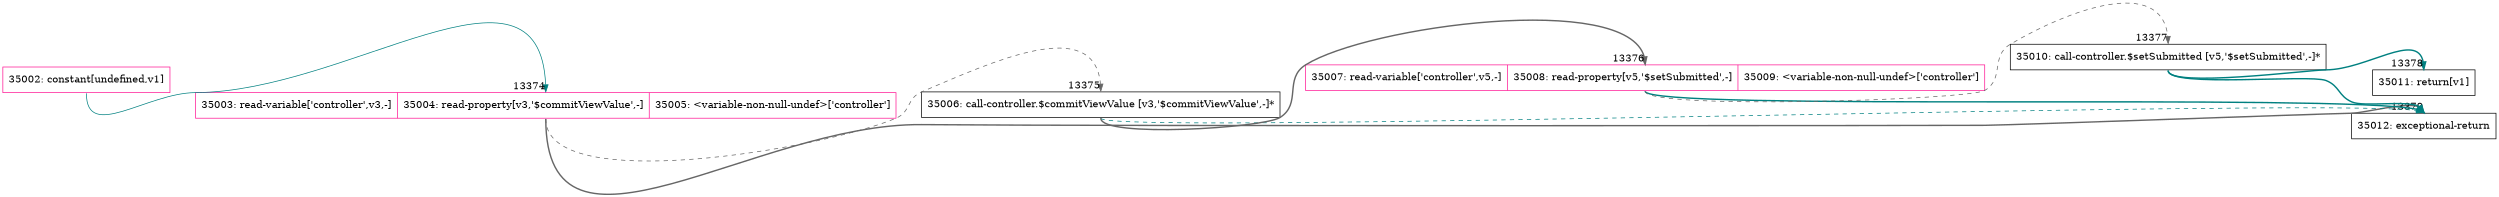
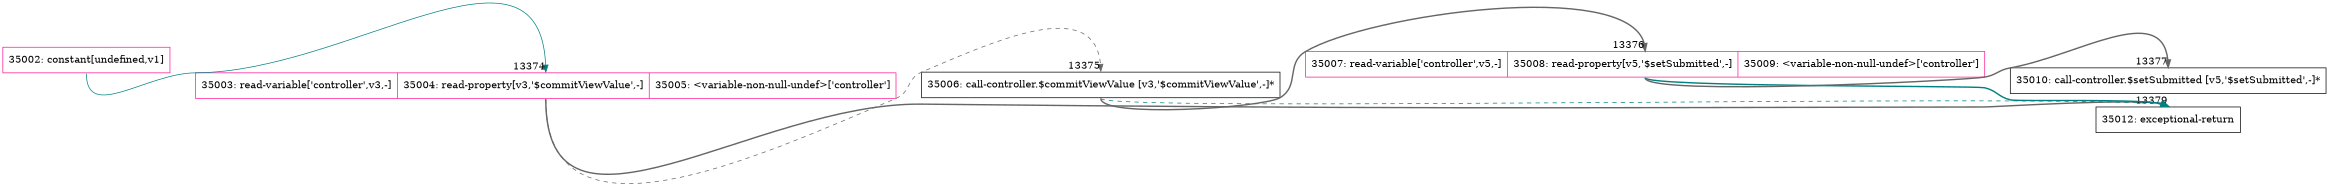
(2297, 79) -> none
(2424, 83) -> none
(1933, 97) -> (1917, 82)
